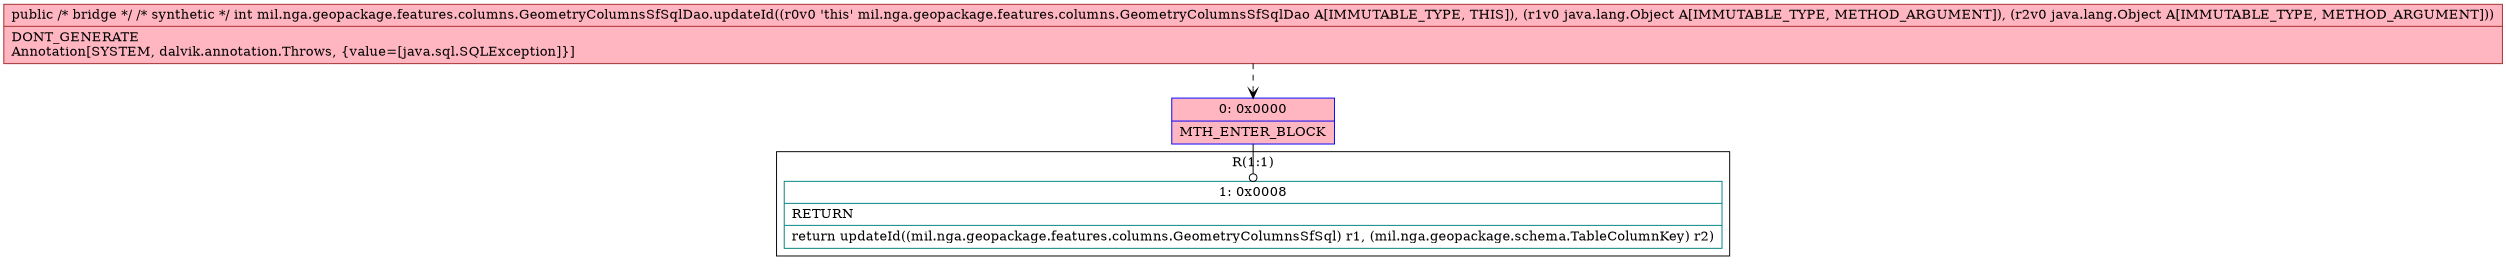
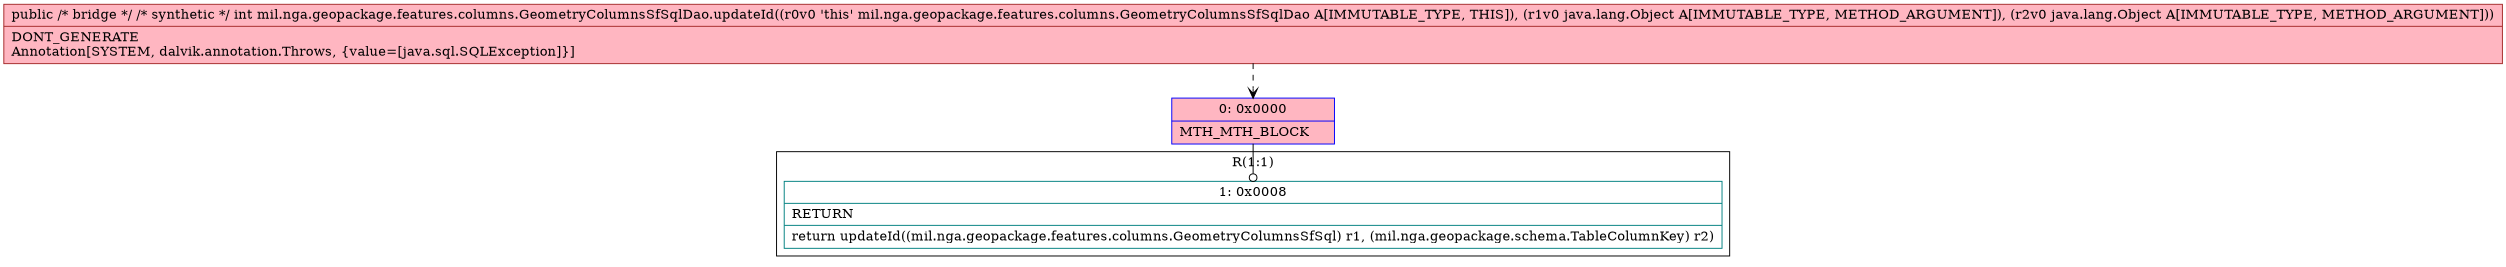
(1253, 132) -> (1245, 132)
